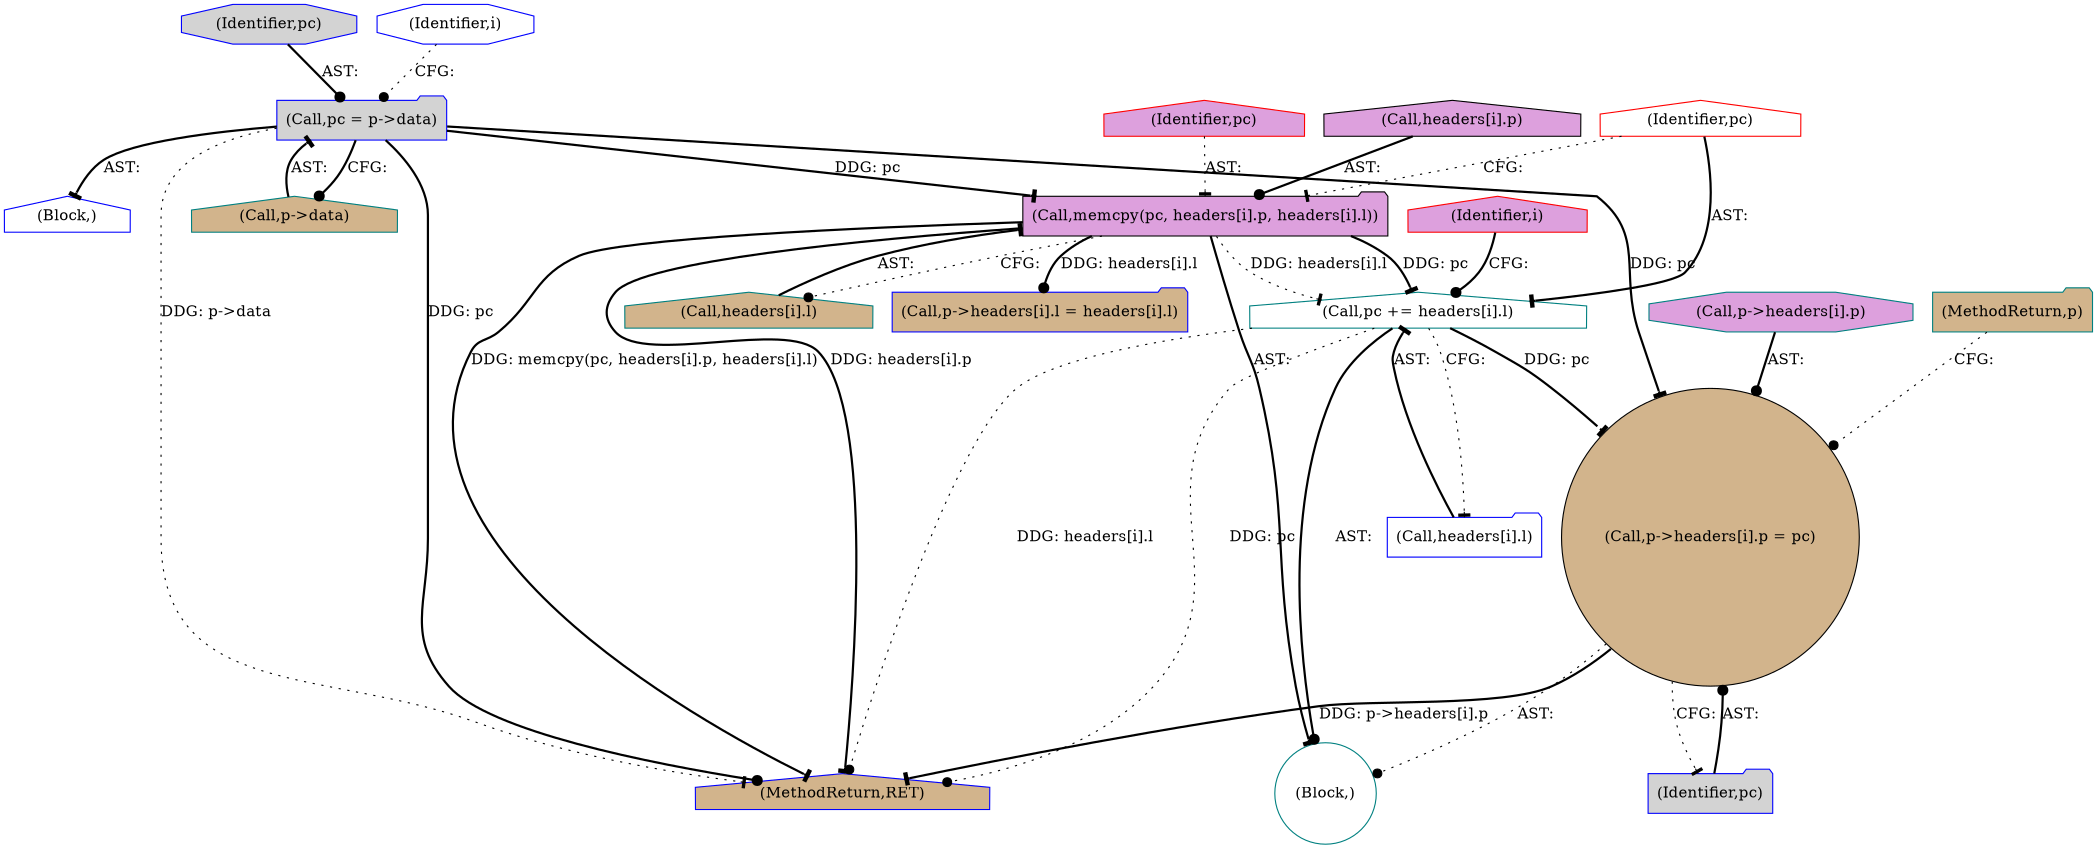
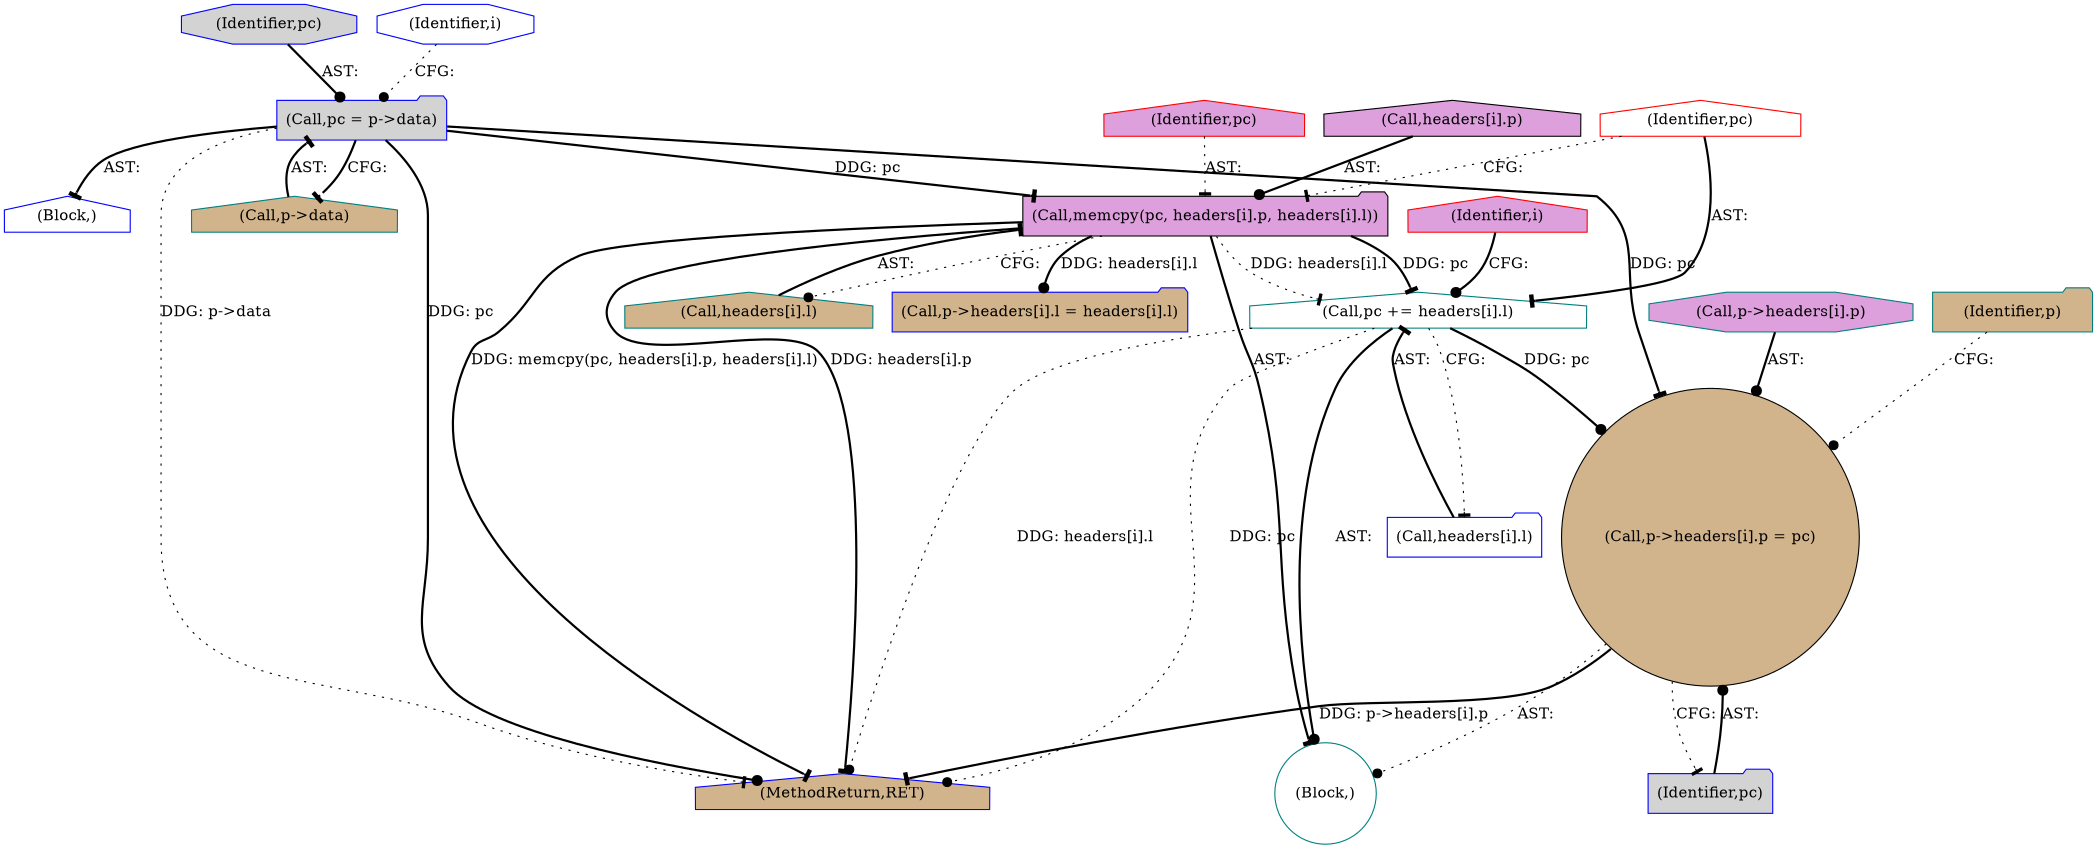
(343, 169) -> (343, 169)
(2013, 312) -> (2013, 312)
(1528, 371) -> (1528, 371)
